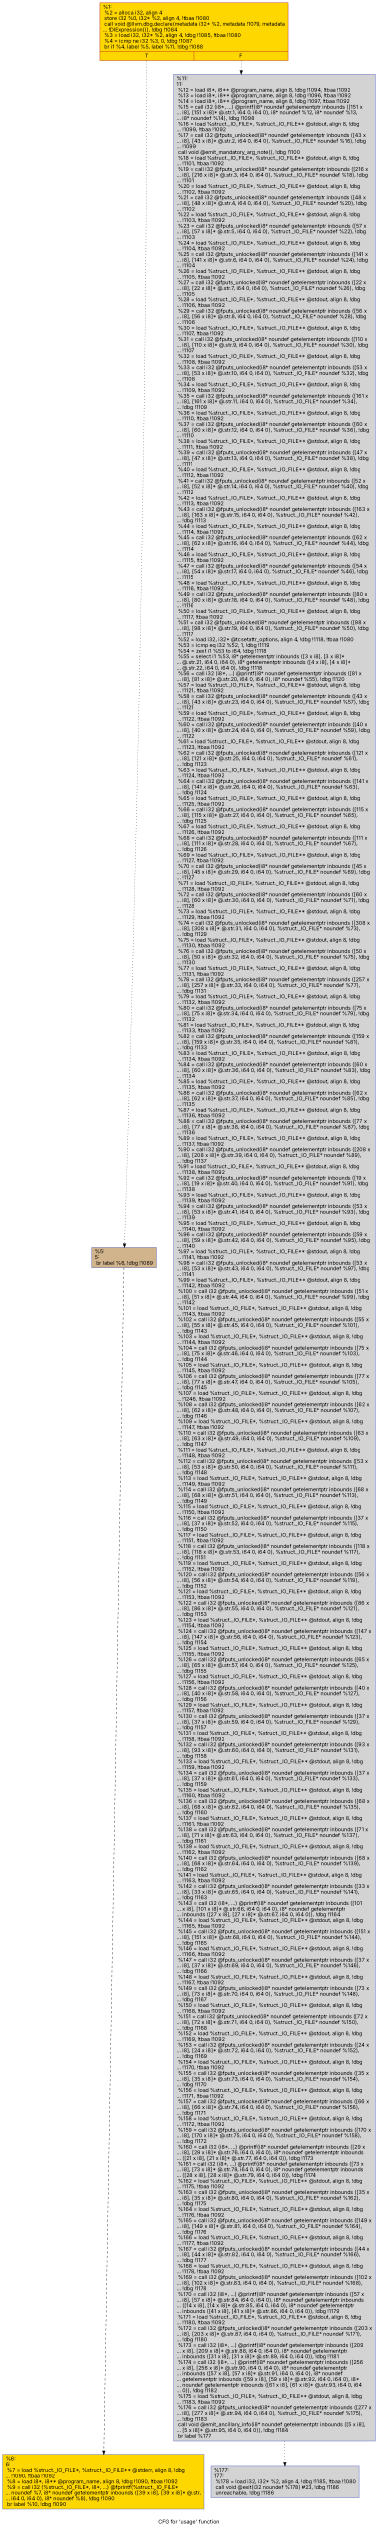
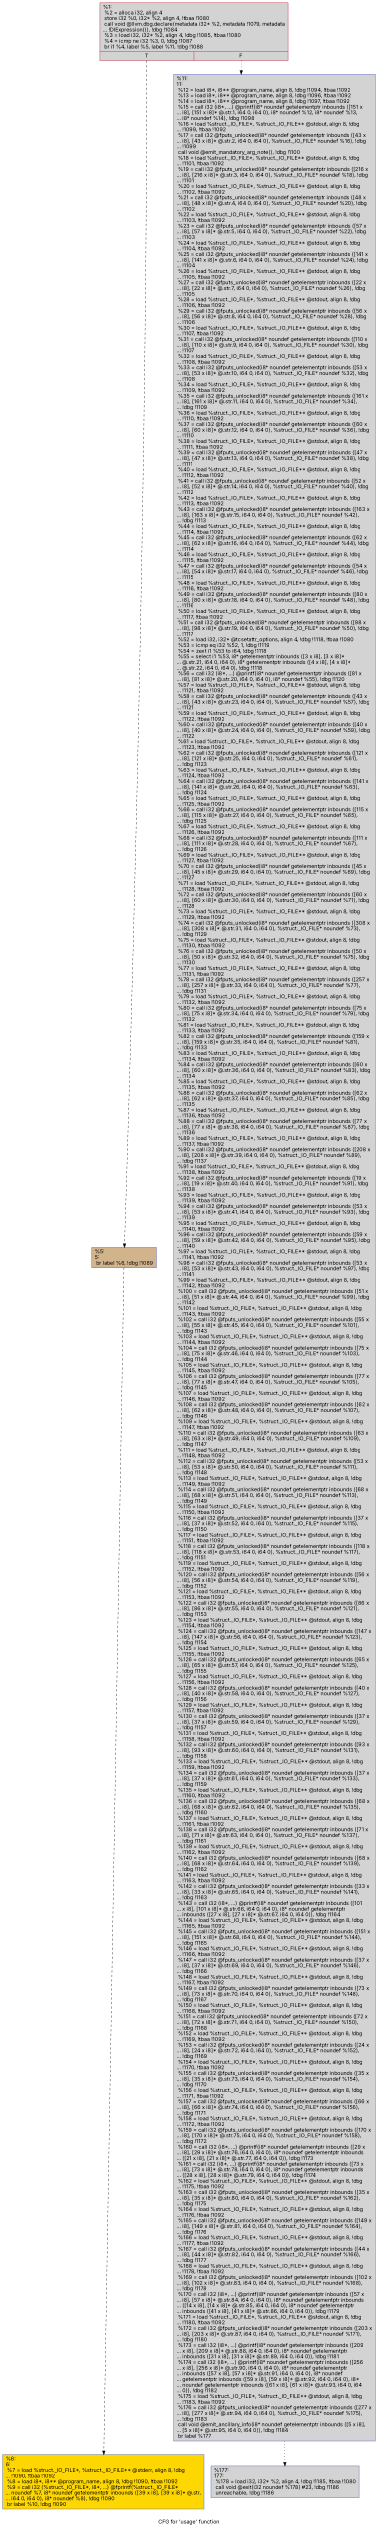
(194, 32) -> (194, 32)
(140, 652) -> (140, 652)
(201, 1399) -> (201, 1399)
